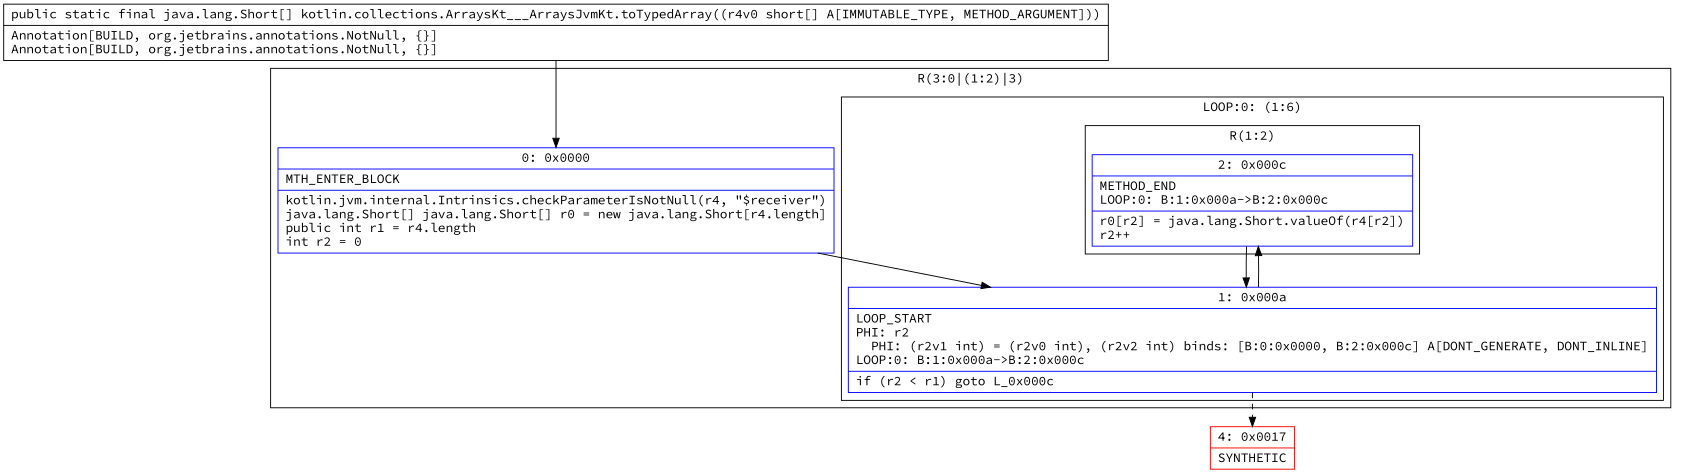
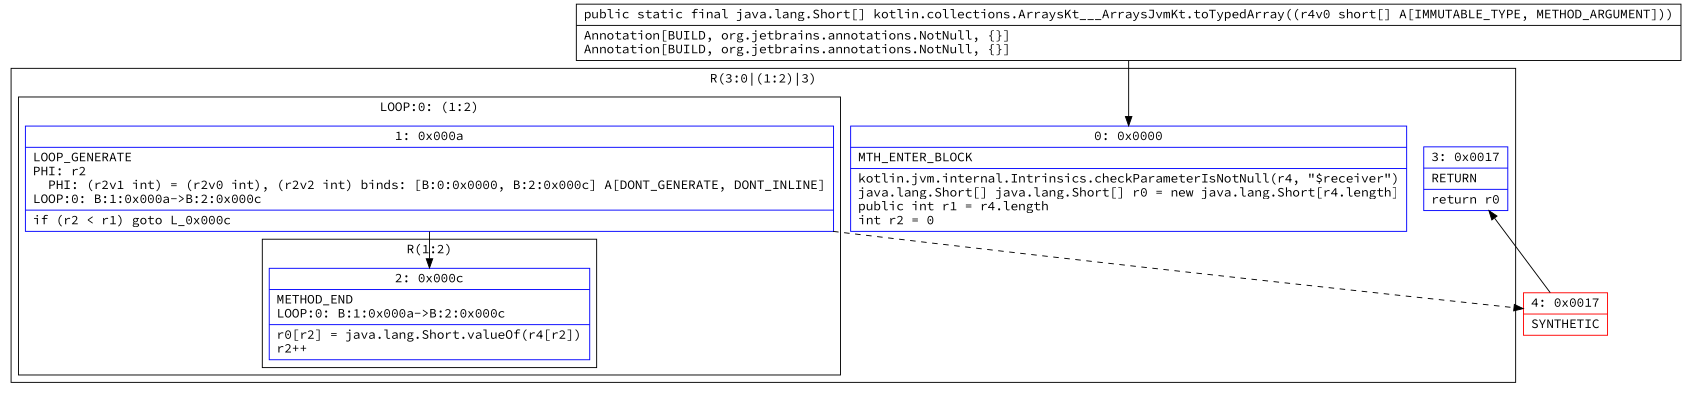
(1252, 108) -> (429, 108)
none -> (1466, 179)
(1246, 262) -> none
(900, 269) -> none
(894, 319) -> (83, 157)
